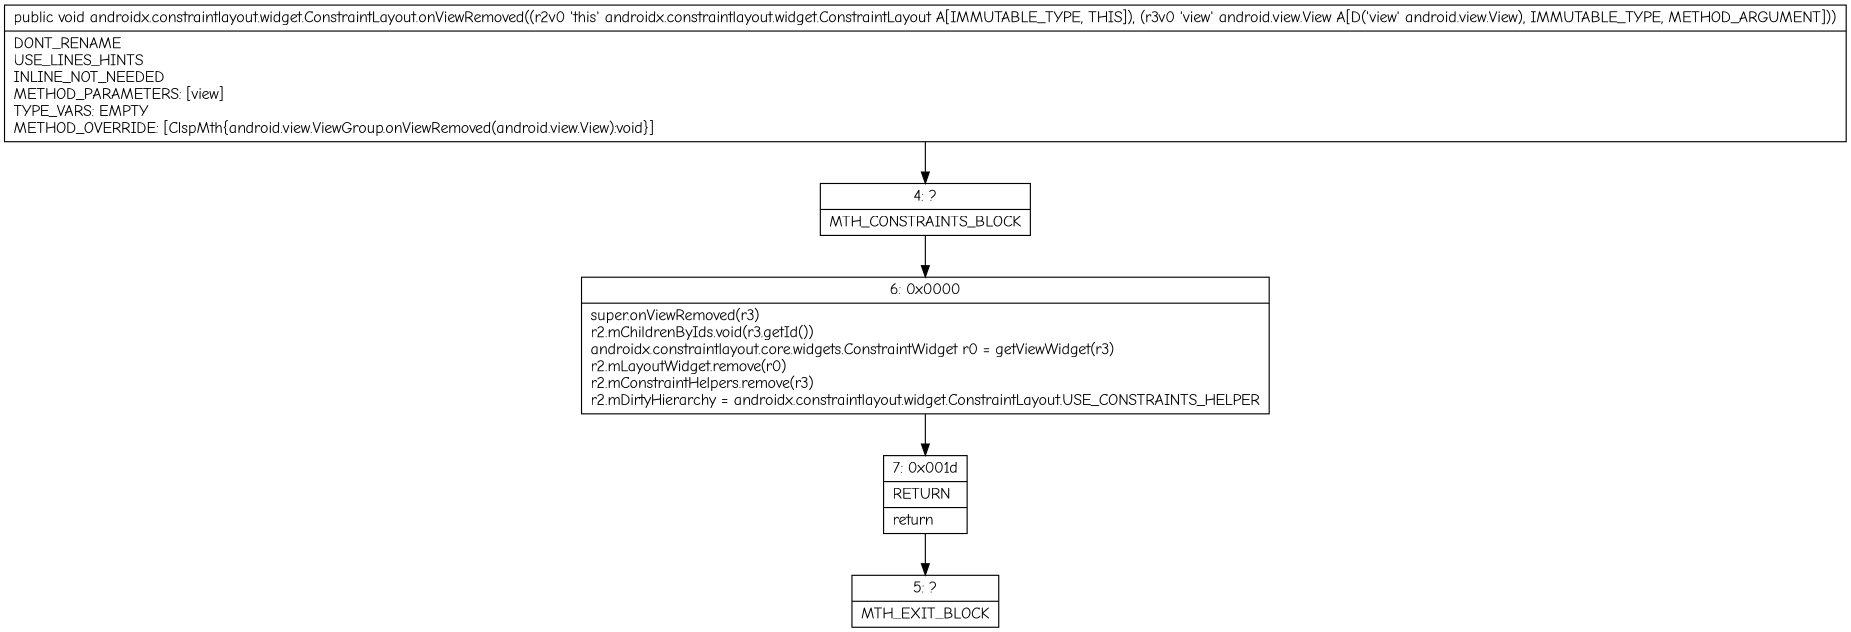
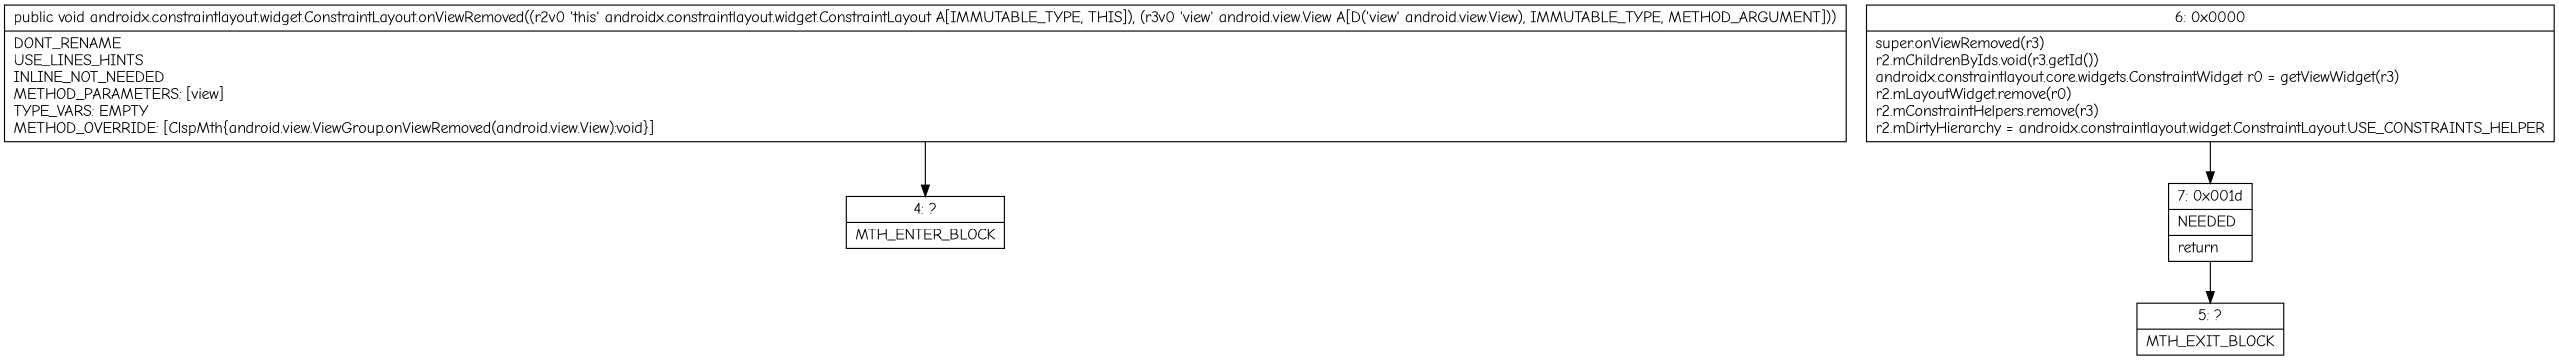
(925, 222) -> (925, 235)
(925, 251) -> none
(922, 494) -> (2207, 222)
